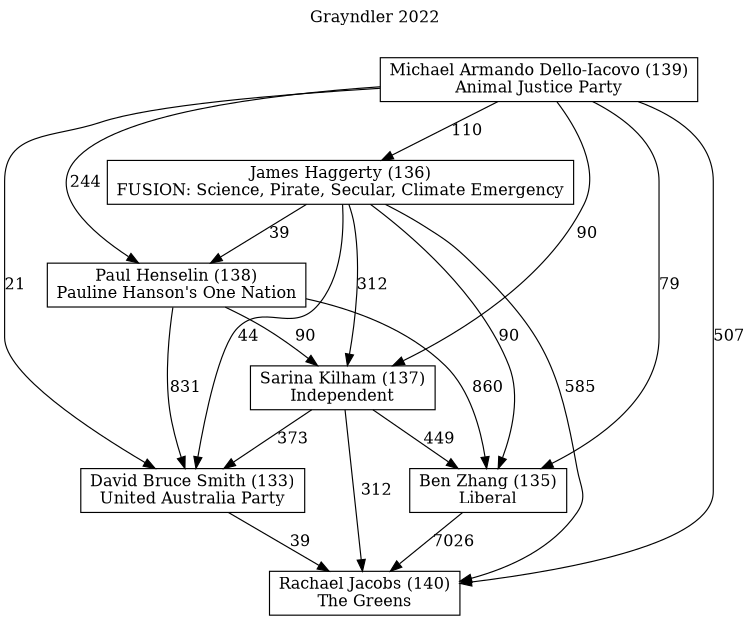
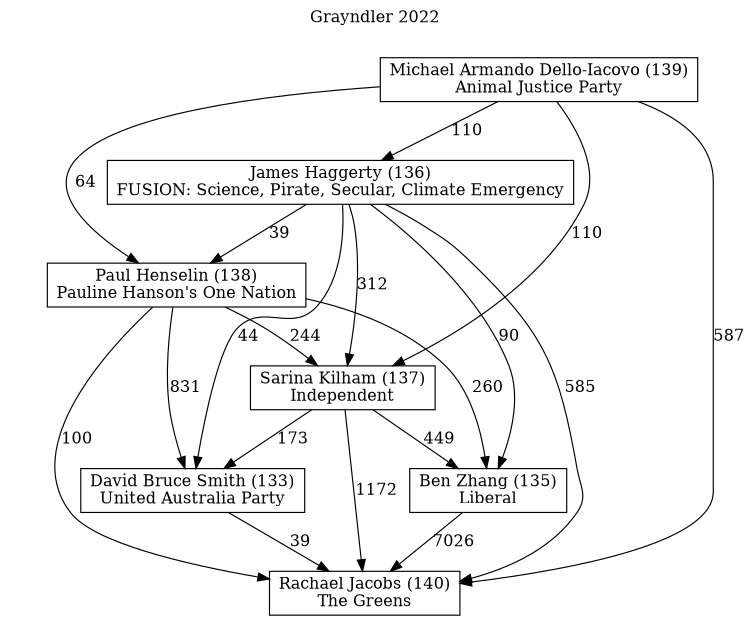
(12, 154) -> none
(86, 182) -> (86, 182)
(587, 234) -> (587, 234)
(659, 292) -> none
(306, 336) -> (306, 336)
(729, 336) -> (729, 336)
(488, 388) -> (488, 388)
(293, 439) -> (293, 439)
(377, 491) -> (377, 491)
none -> (62, 495)
